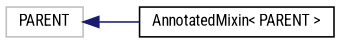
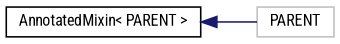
(119, 22) -> (237, 22)
